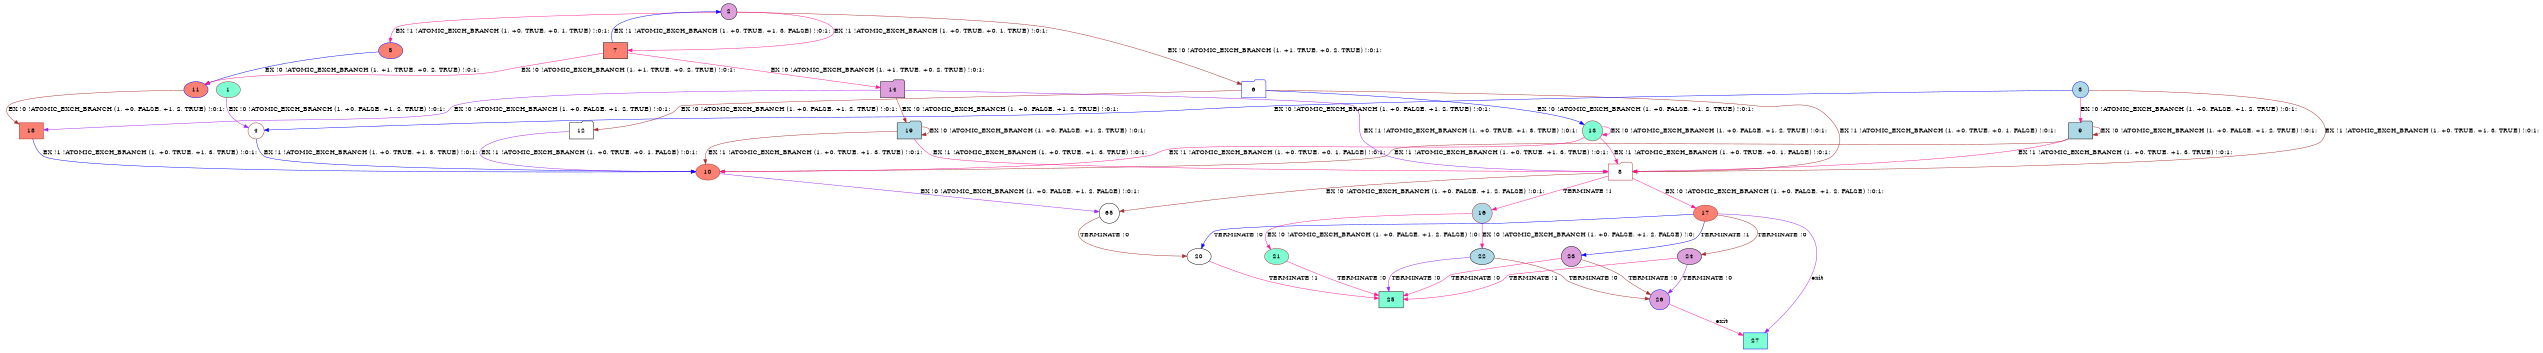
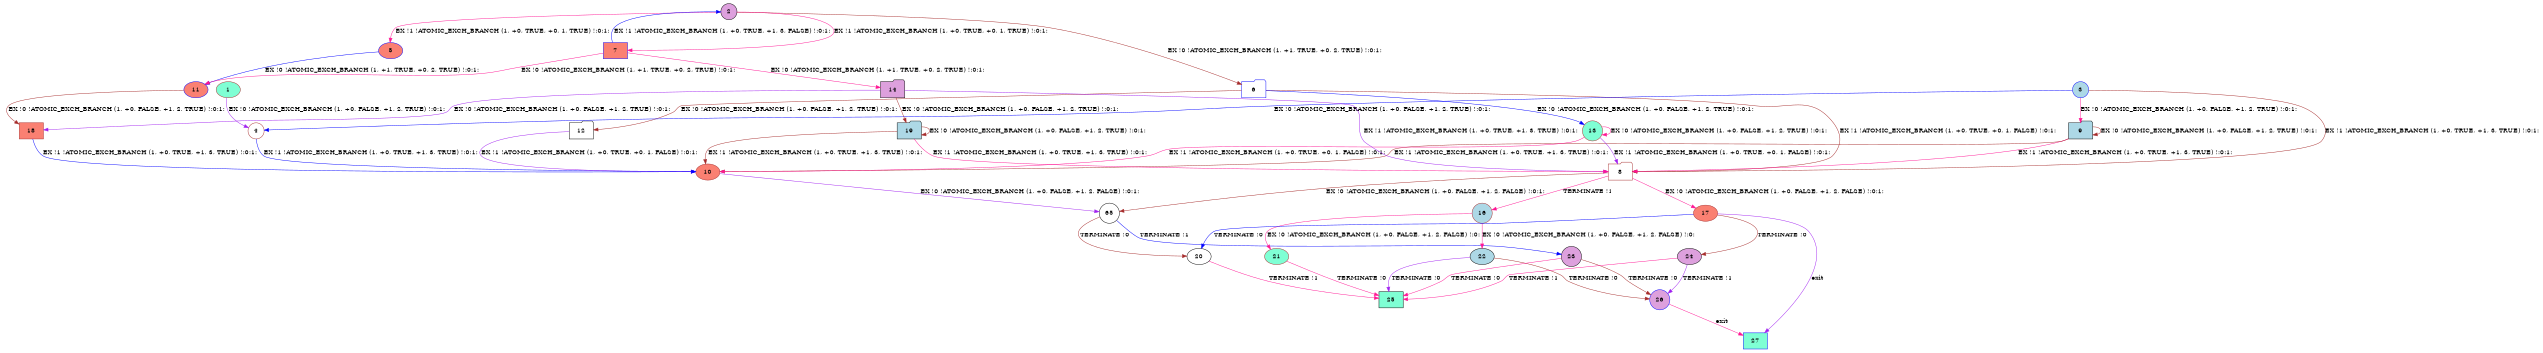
(615, 51) -> (615, 51)
(1609, 148) -> (1609, 148)
(1651, 248) -> (1334, 246)
(1708, 278) -> (1708, 278)
